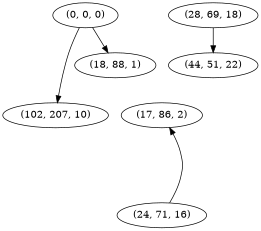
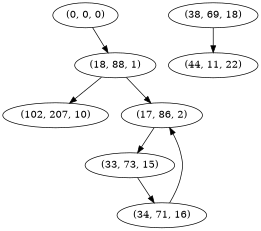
(213, 15) -> (213, 15)
(66, 61) -> (88, 88)
(213, 65) -> (213, 65)
none -> (136, 88)
none -> (130, 165)
(162, 215) -> (162, 215)
